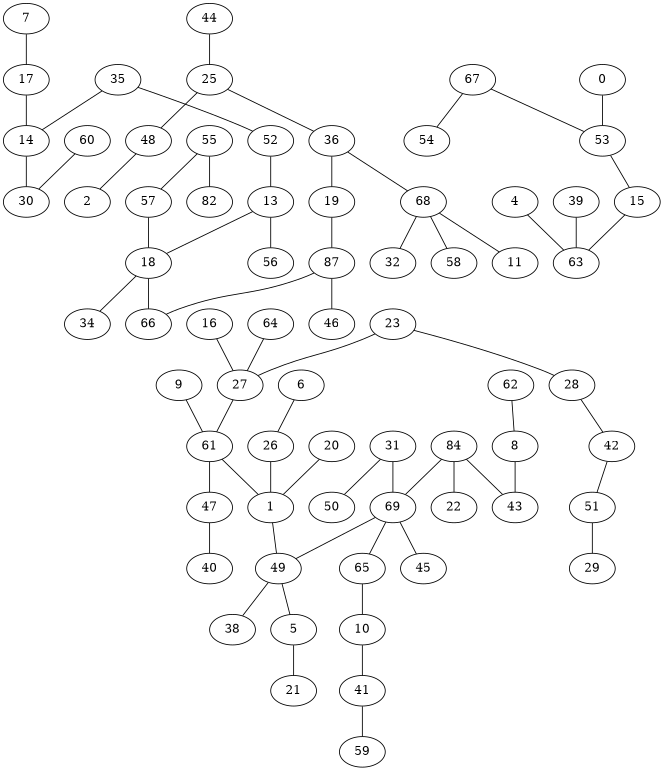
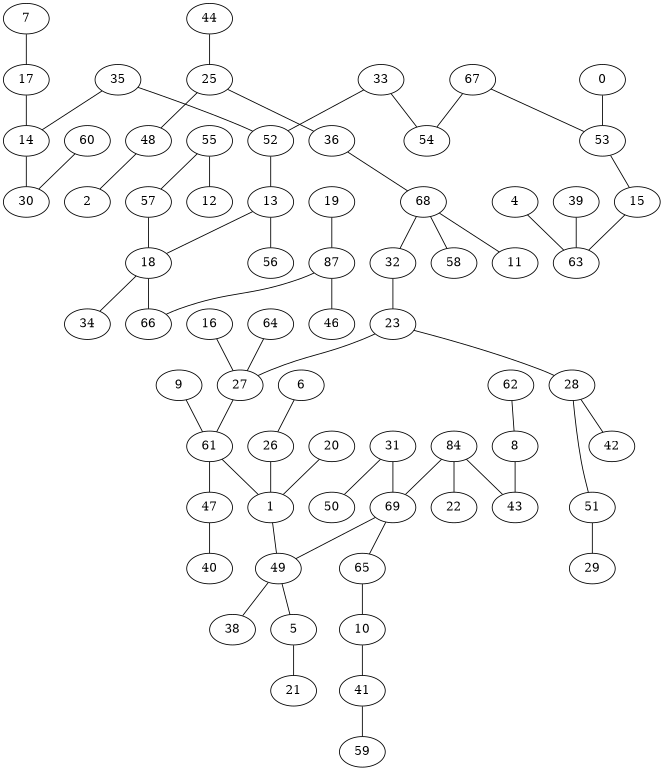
none -> (381, 80)
(332, 172) -> none
(210, 202) -> (210, 202)
none -> (393, 294)
(602, 477) -> (579, 447)
(423, 569) -> none
